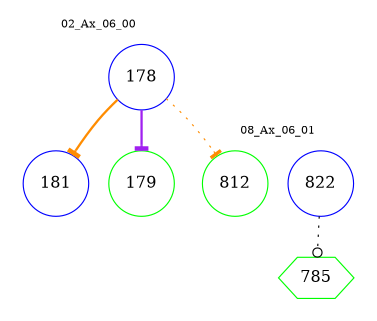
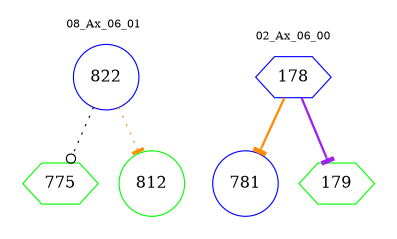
(142, 77) -> (293, 77)
(201, 134) -> (128, 128)
(56, 184) -> (245, 184)
(142, 184) -> (337, 184)
(316, 278) -> (61, 184)
